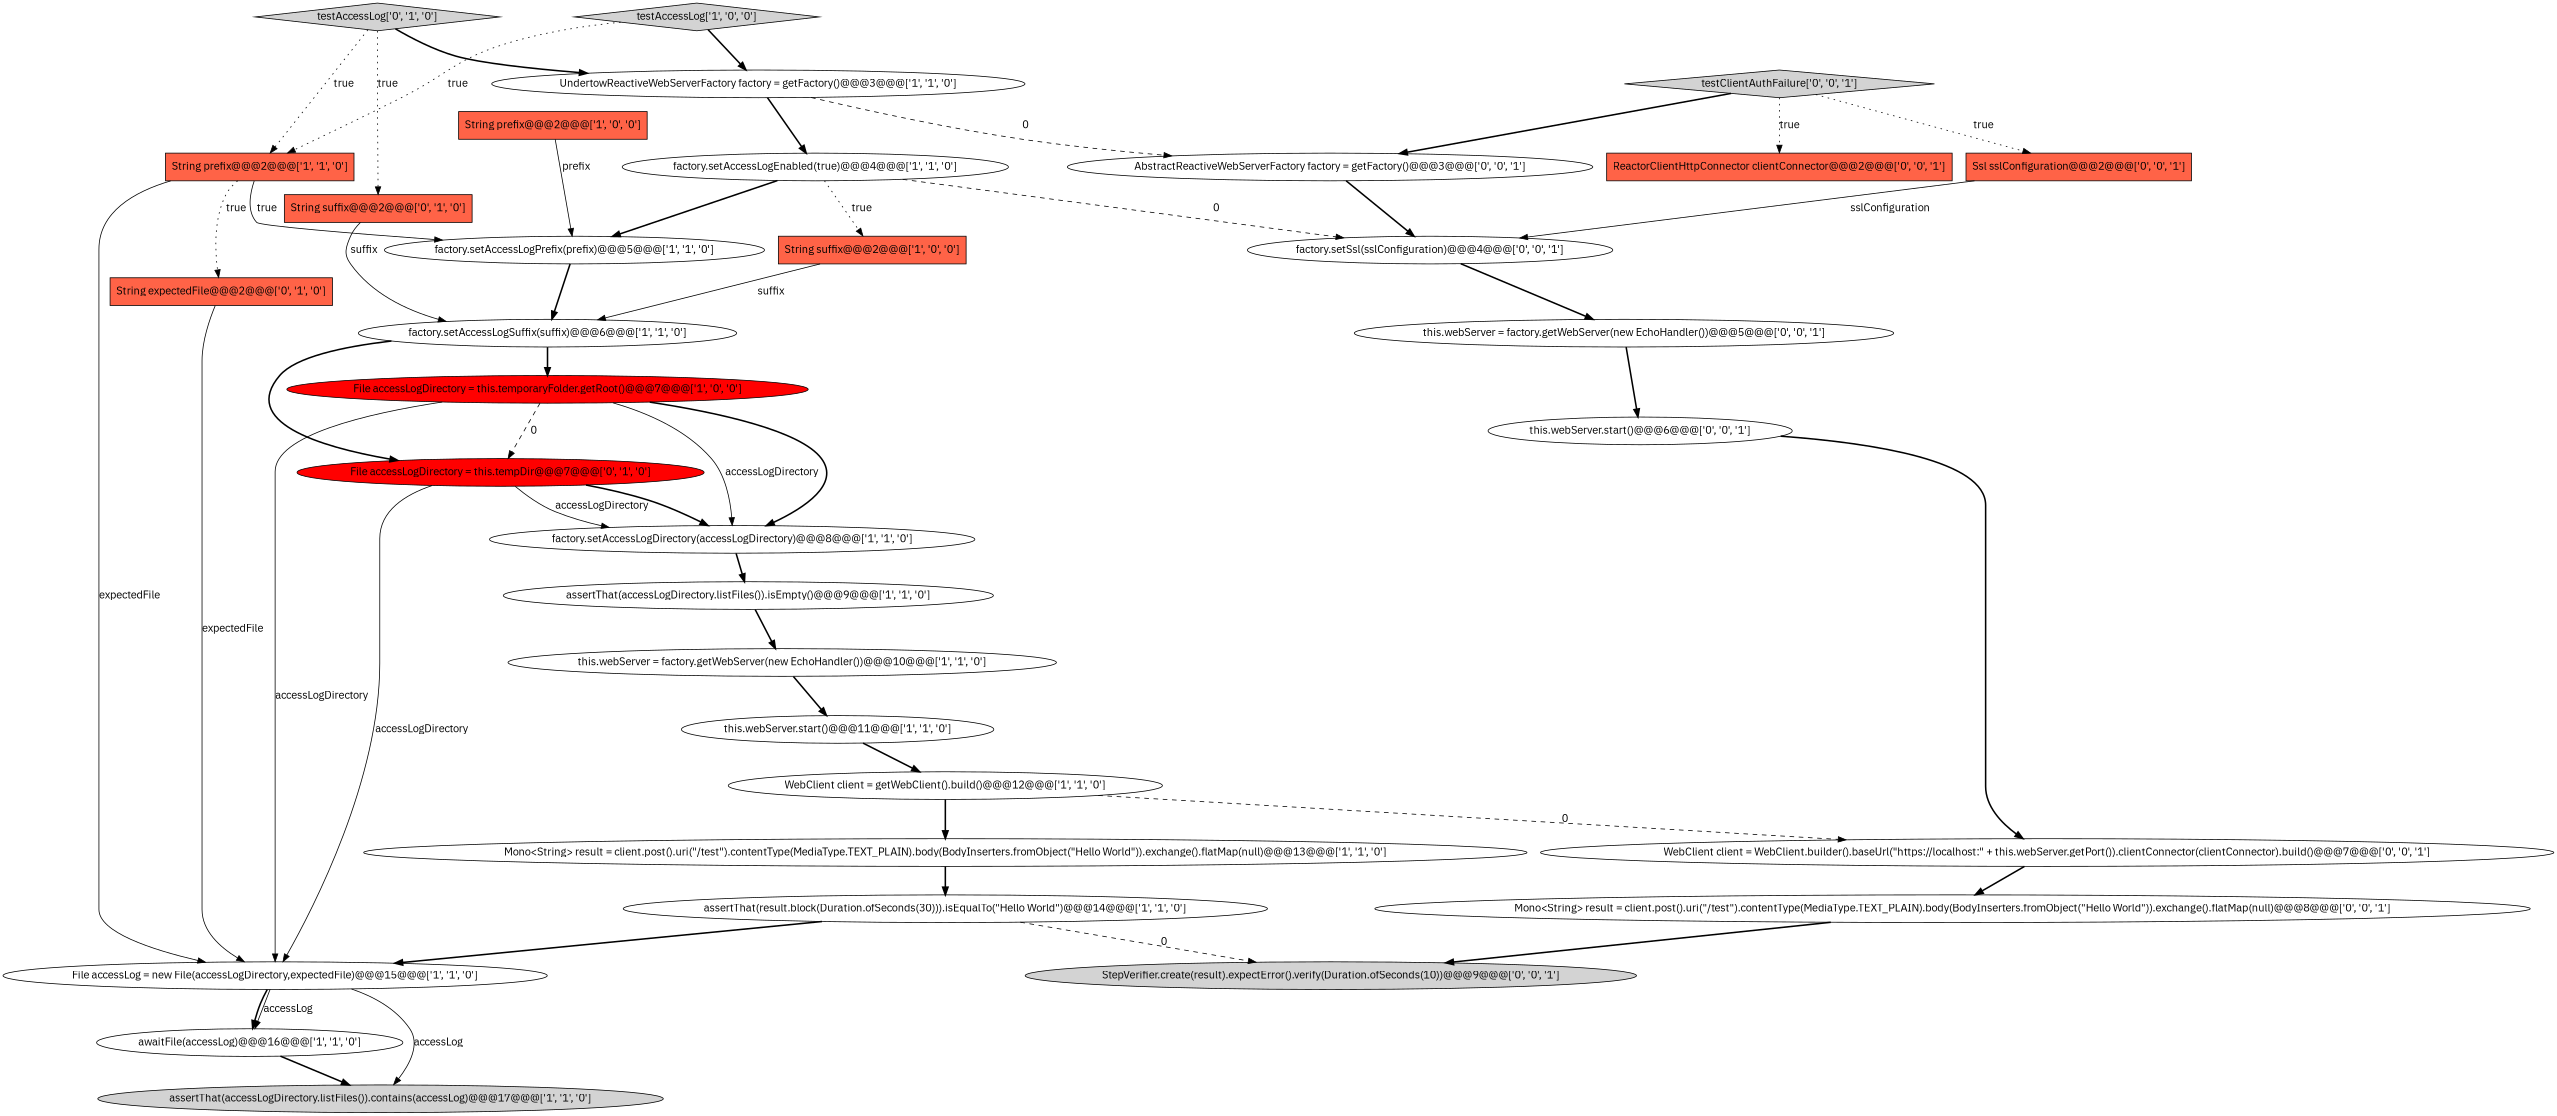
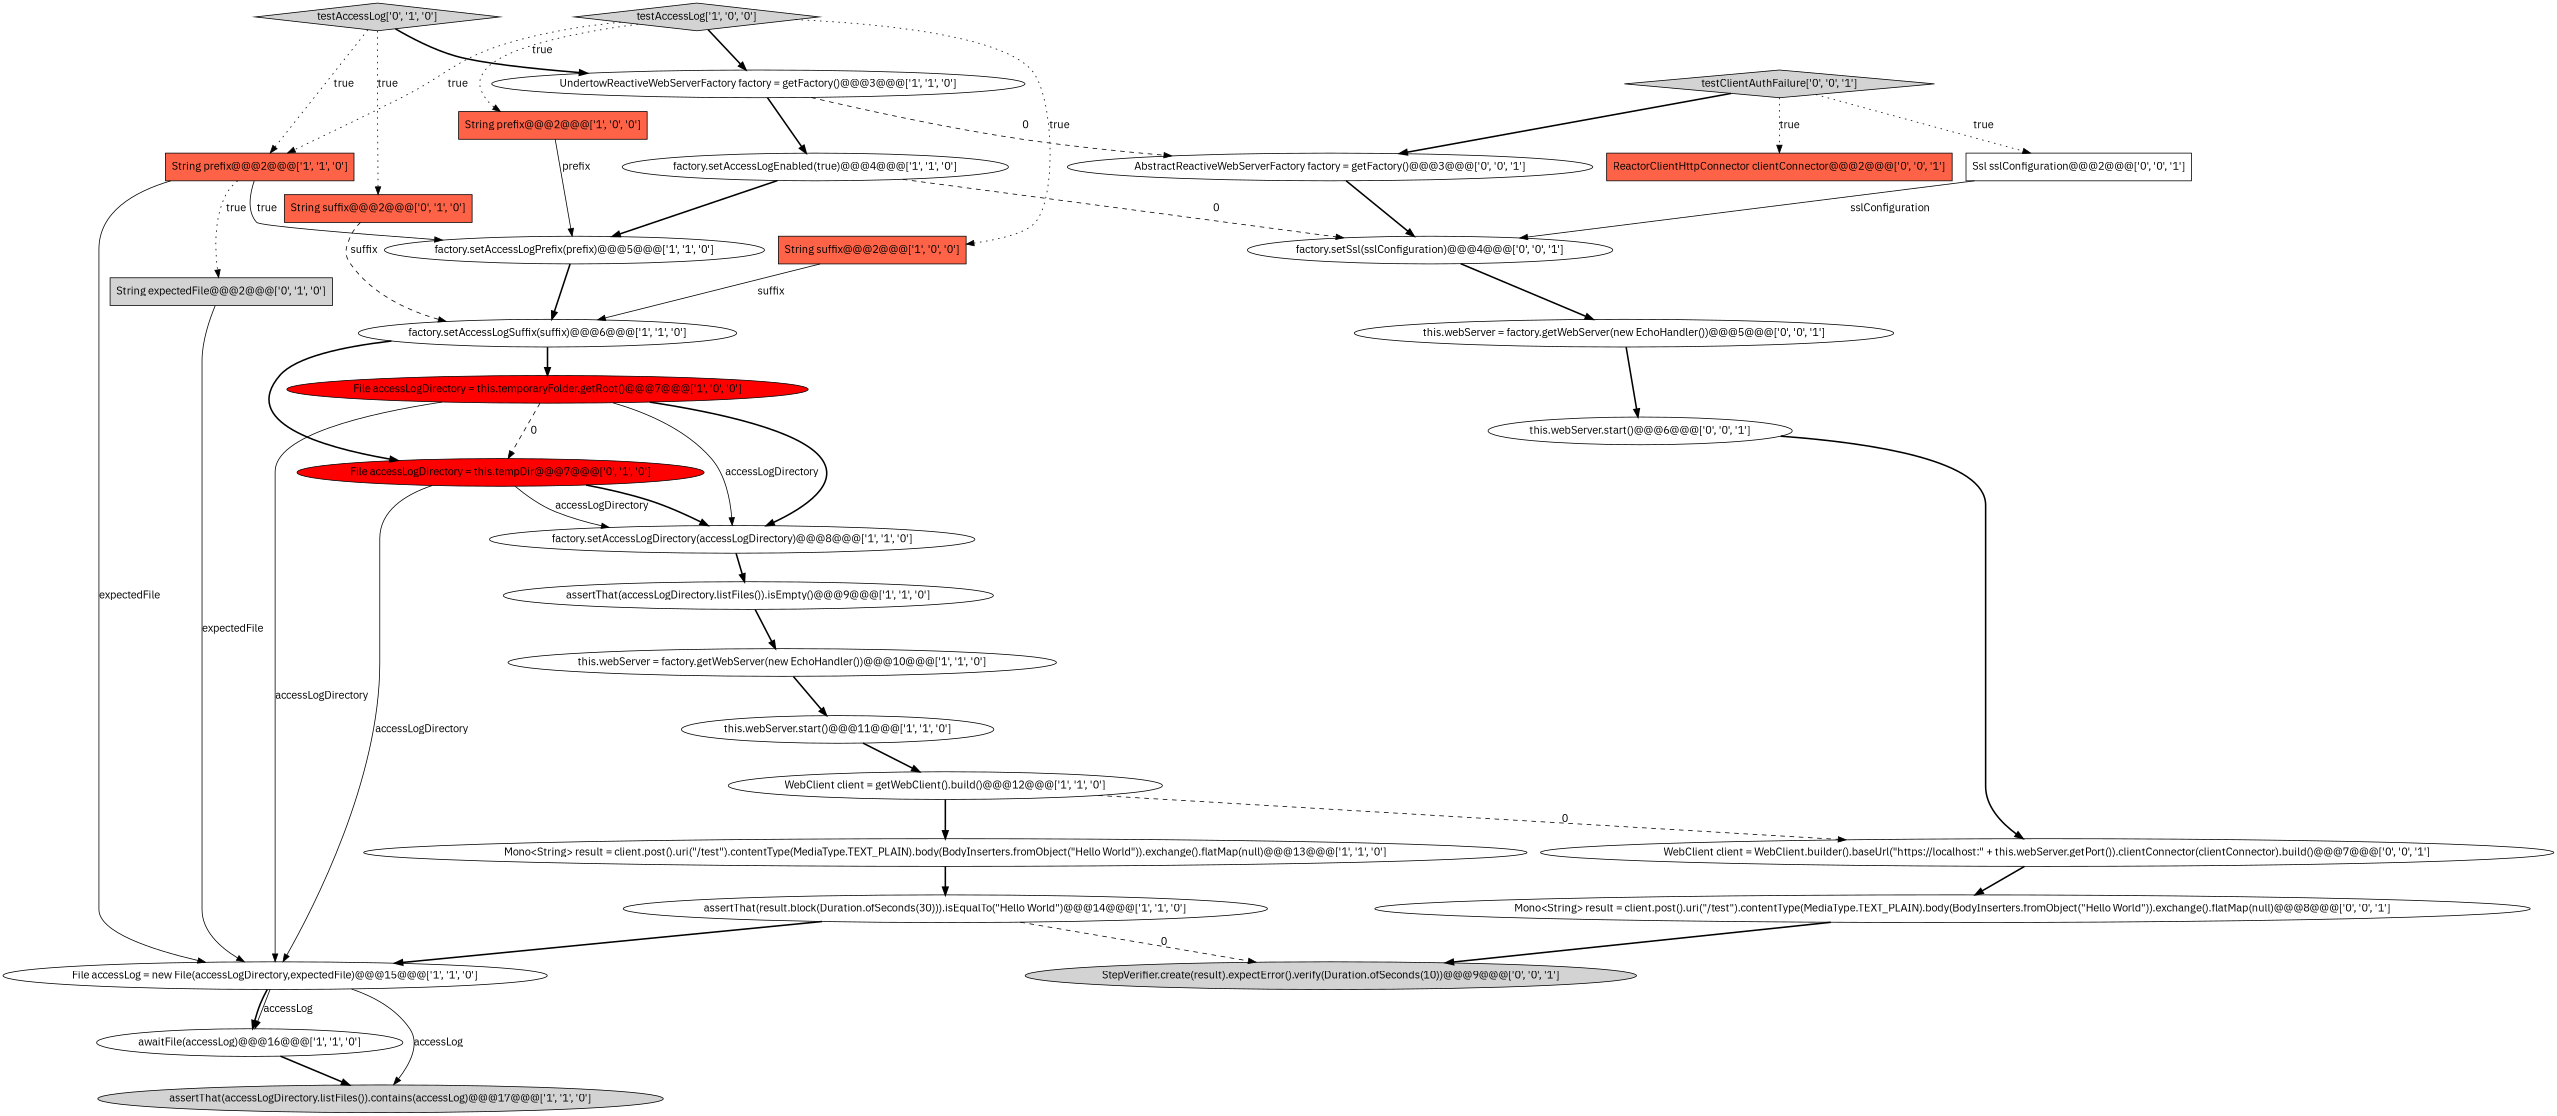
none -> (538, 44)
(2079, 167) -> (2079, 167)
(841, 205) -> (1023, 64)
(371, 285) -> (371, 285)
(221, 292) -> (221, 292)
